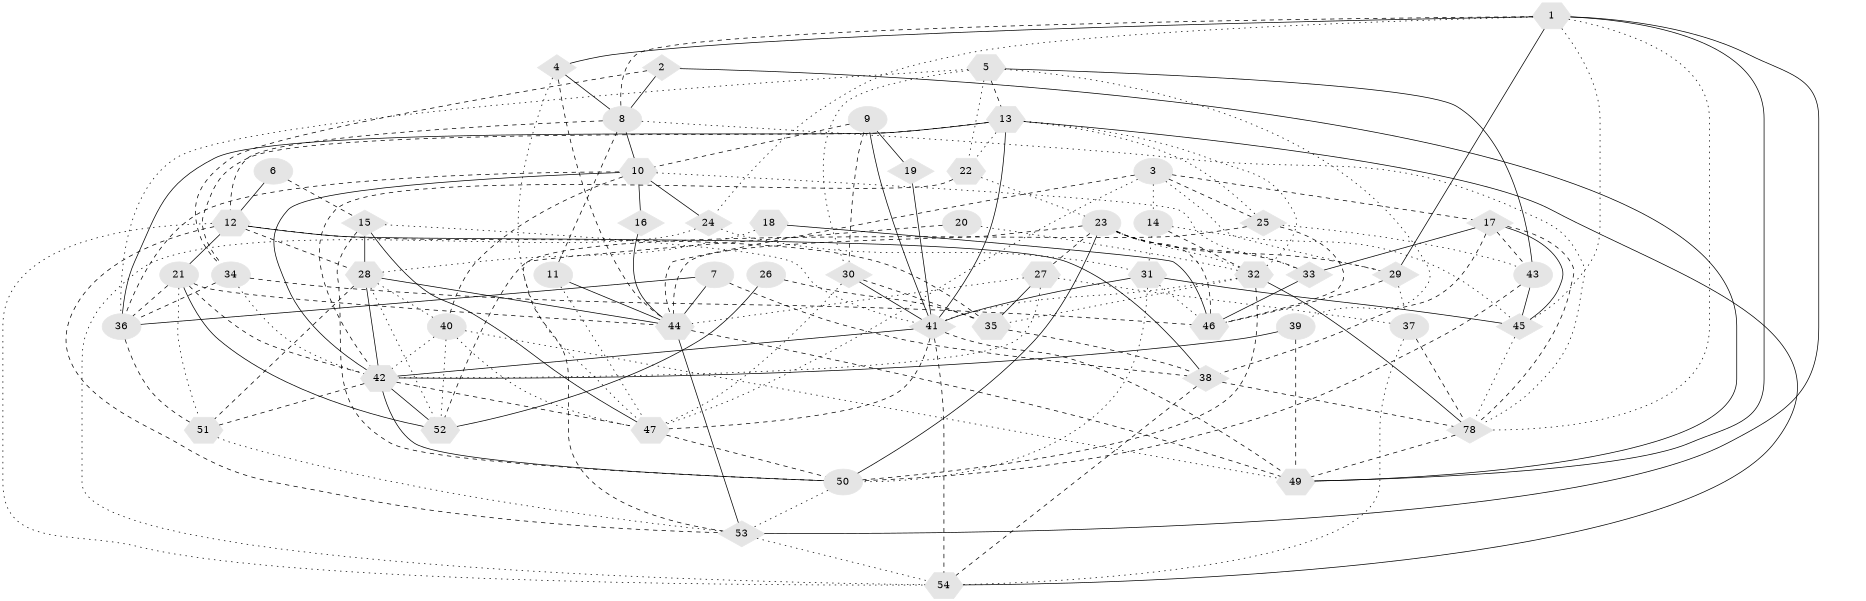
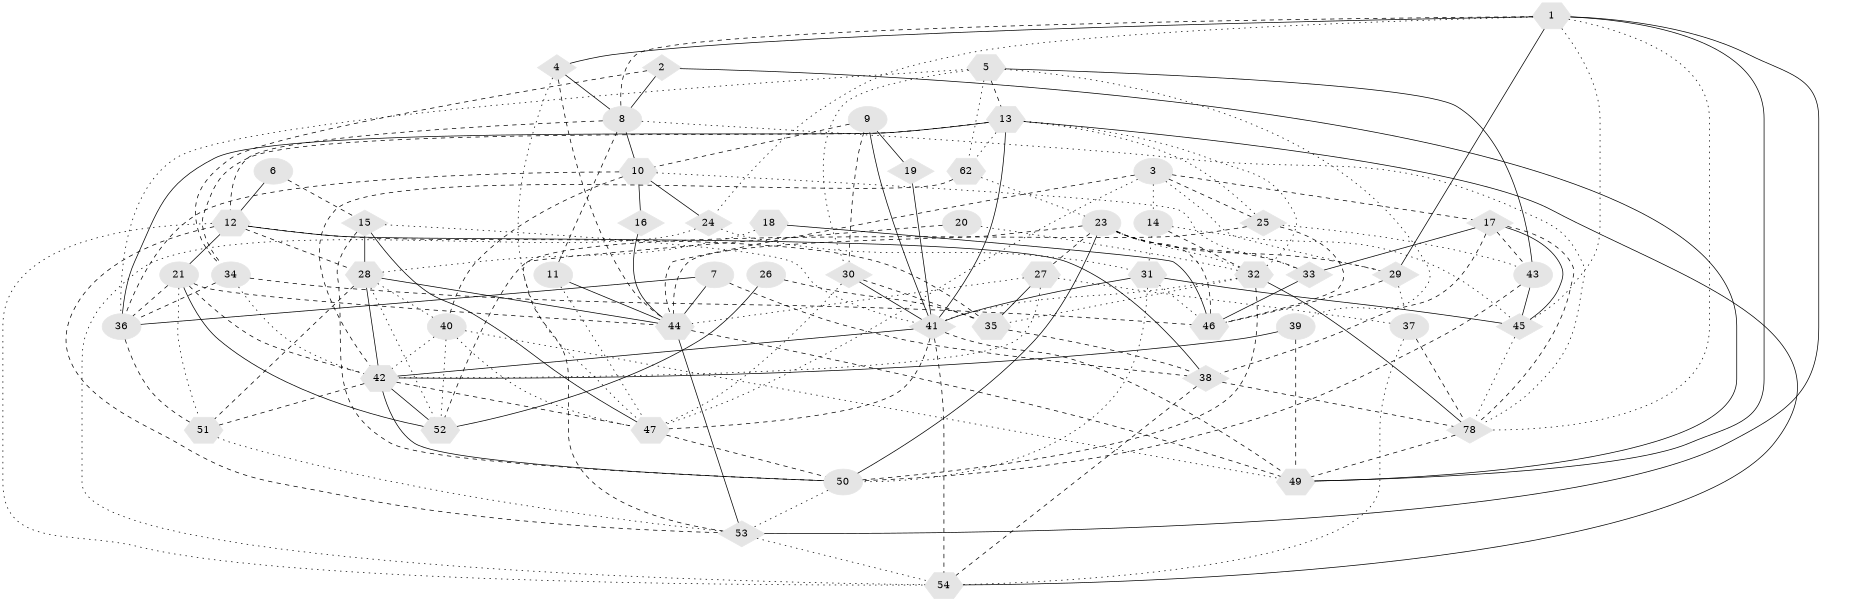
(966, 171) -> (966, 171)
(353, 192) -> none
